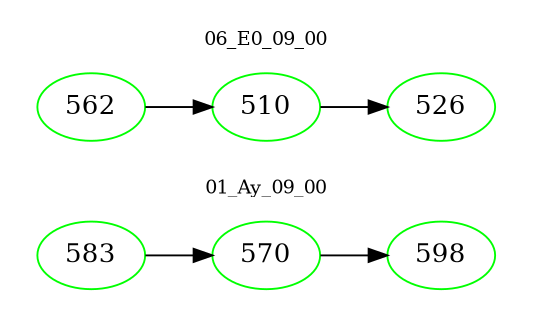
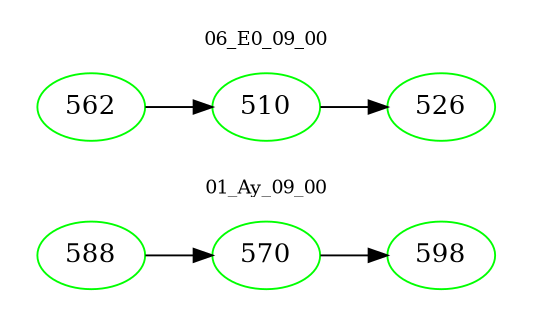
(91, 255) -> (91, 255)
